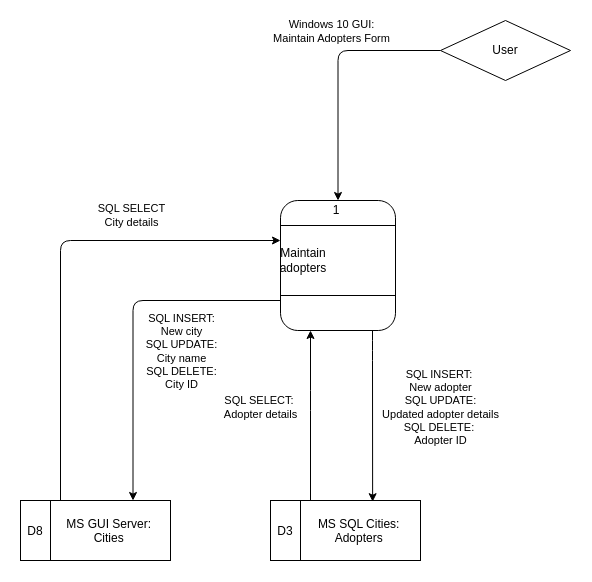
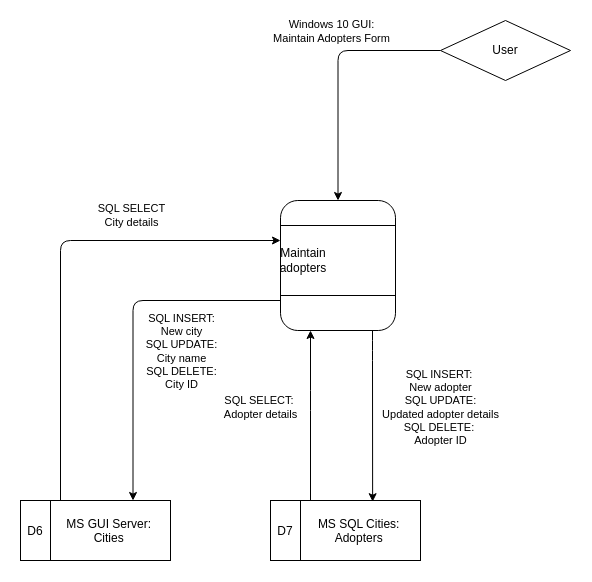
(336, 211) -> none
(35, 531) -> (35, 531)
(285, 531) -> (285, 531)
